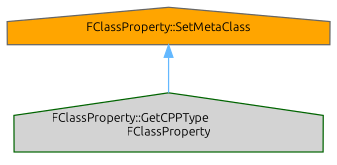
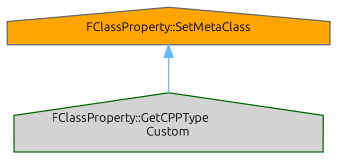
(169, 126) -> (169, 126)
